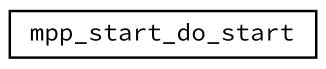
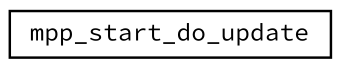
(163, 34) -> (170, 34)
